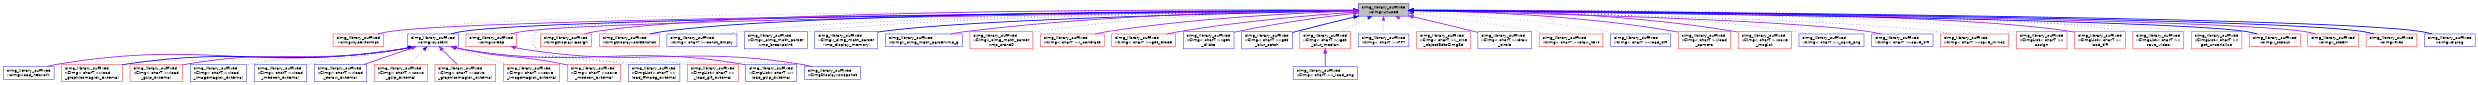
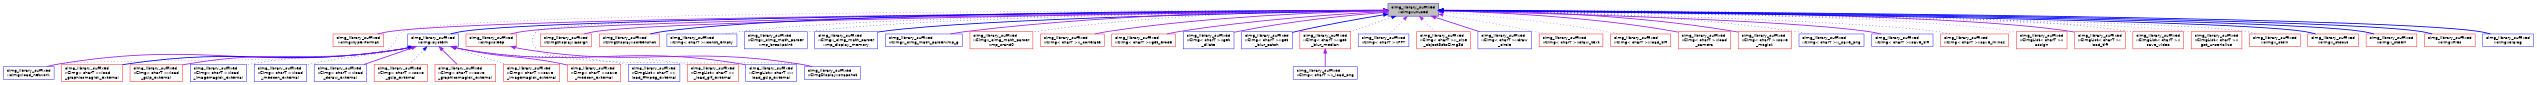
(1865, 16) -> (1909, 16)
(1641, 40) -> (1641, 40)
none -> (2275, 40)
